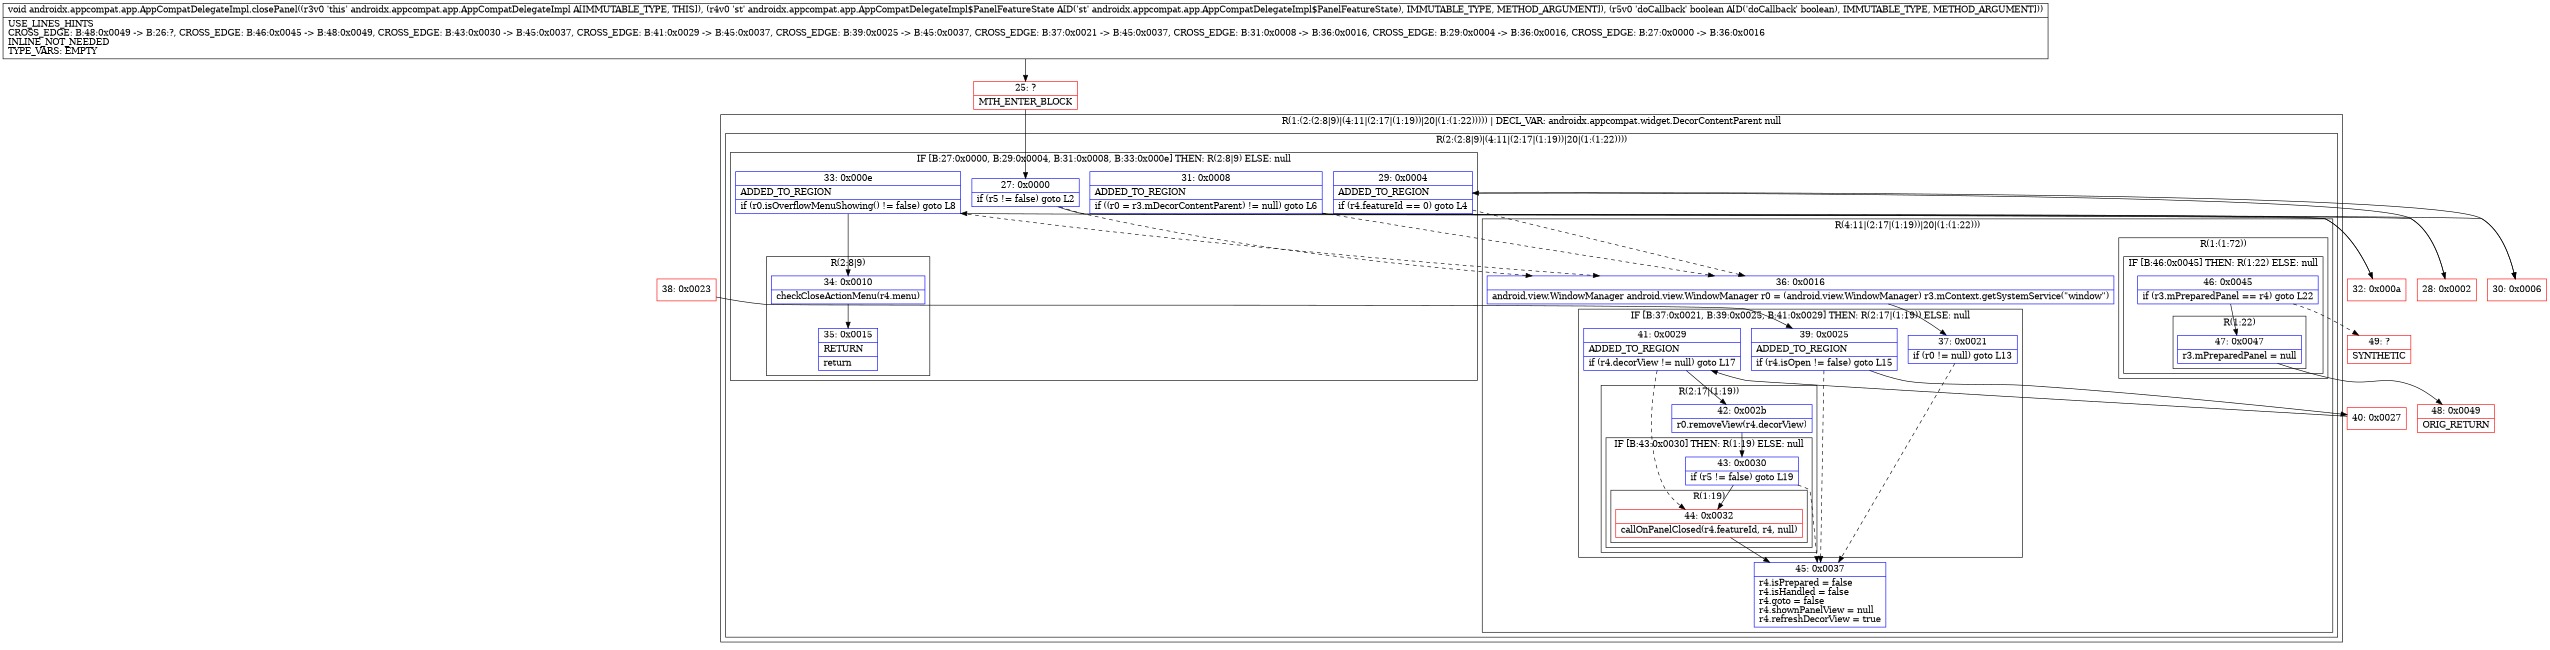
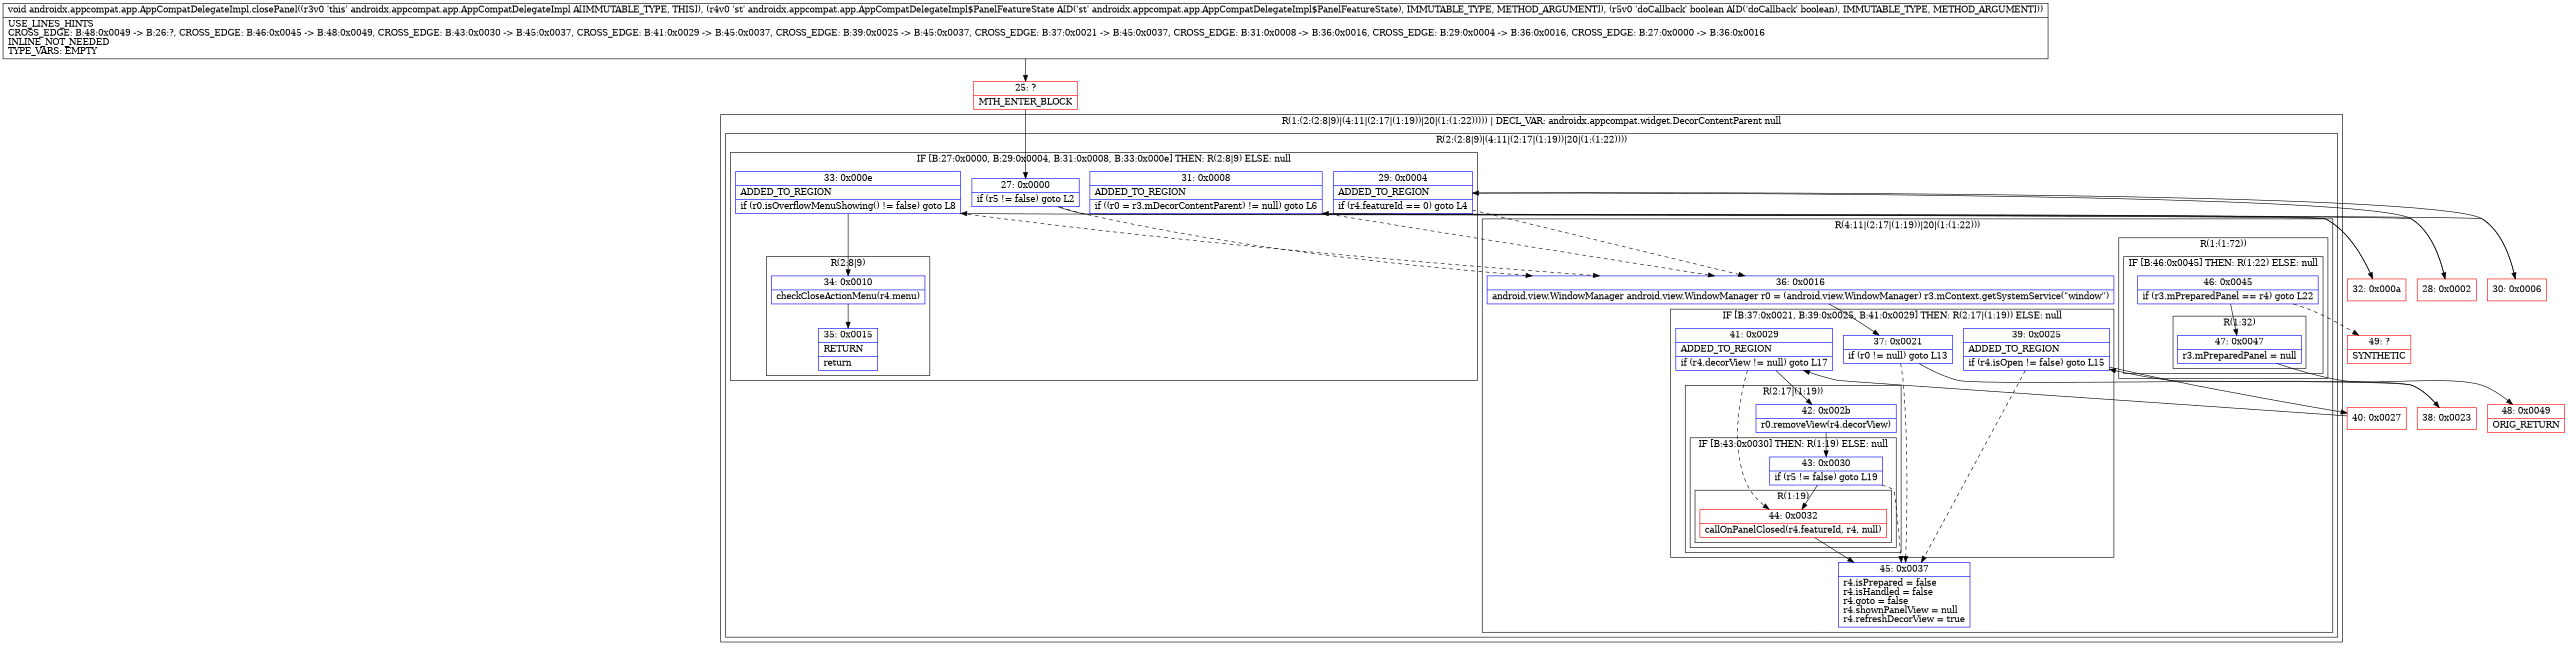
(1934, 215) -> (1941, 215)
(2240, 323) -> (2240, 323)
none -> (2126, 382)
